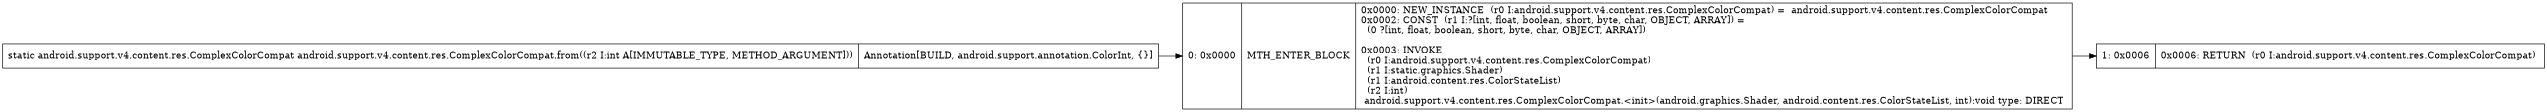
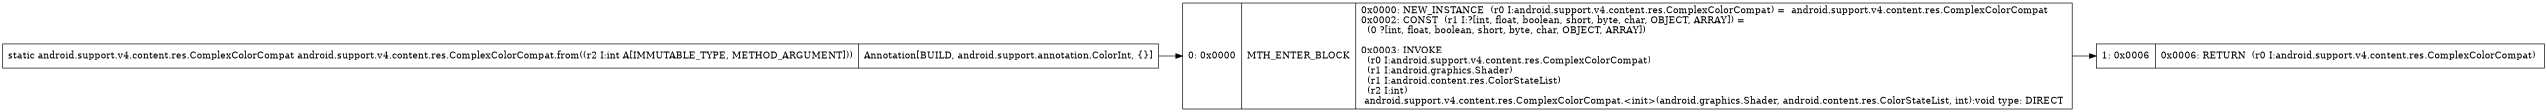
(1432, 71) -> (1437, 71)
